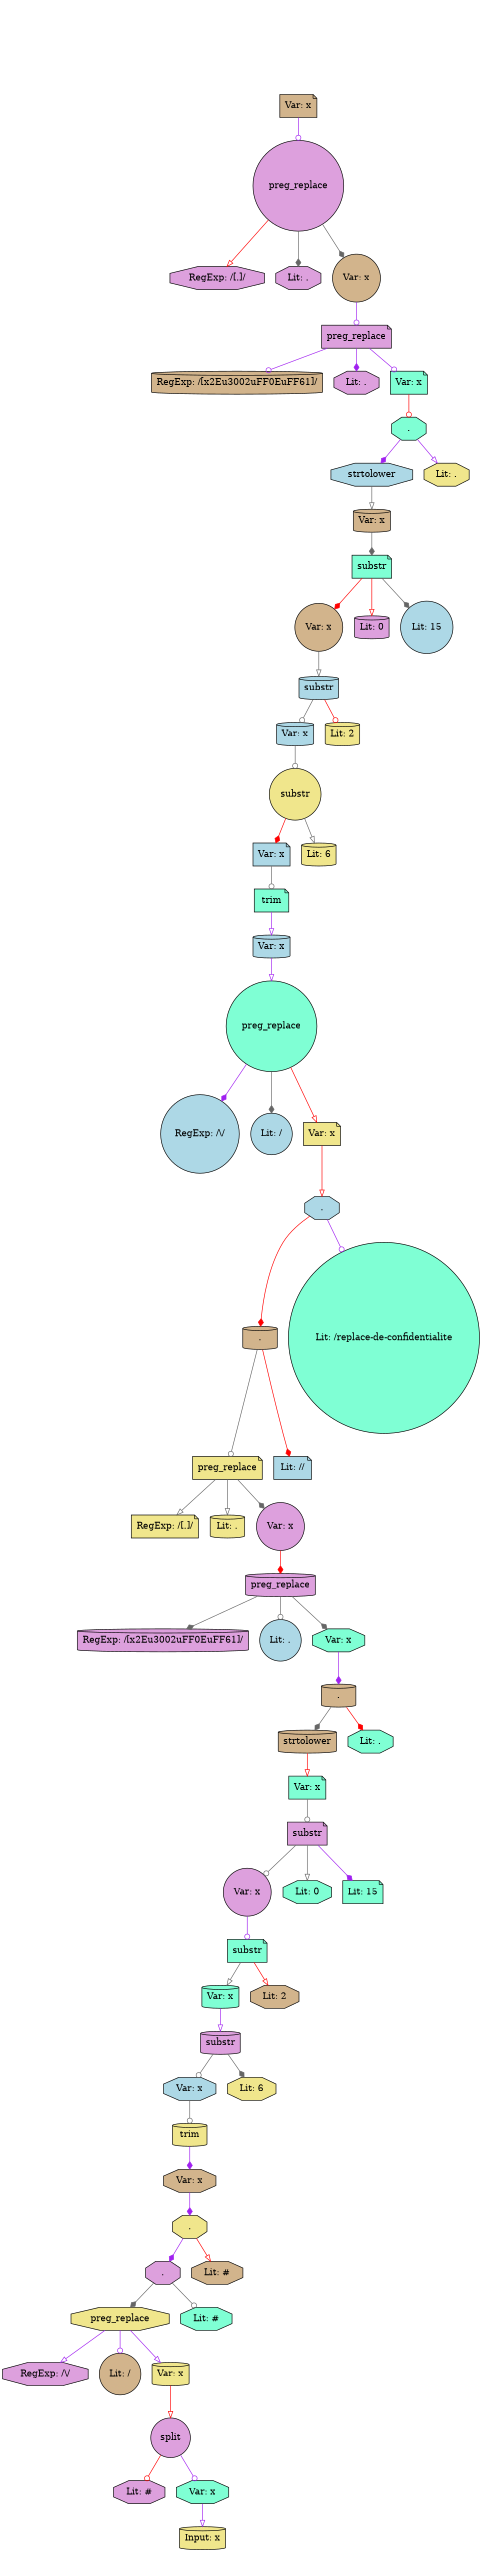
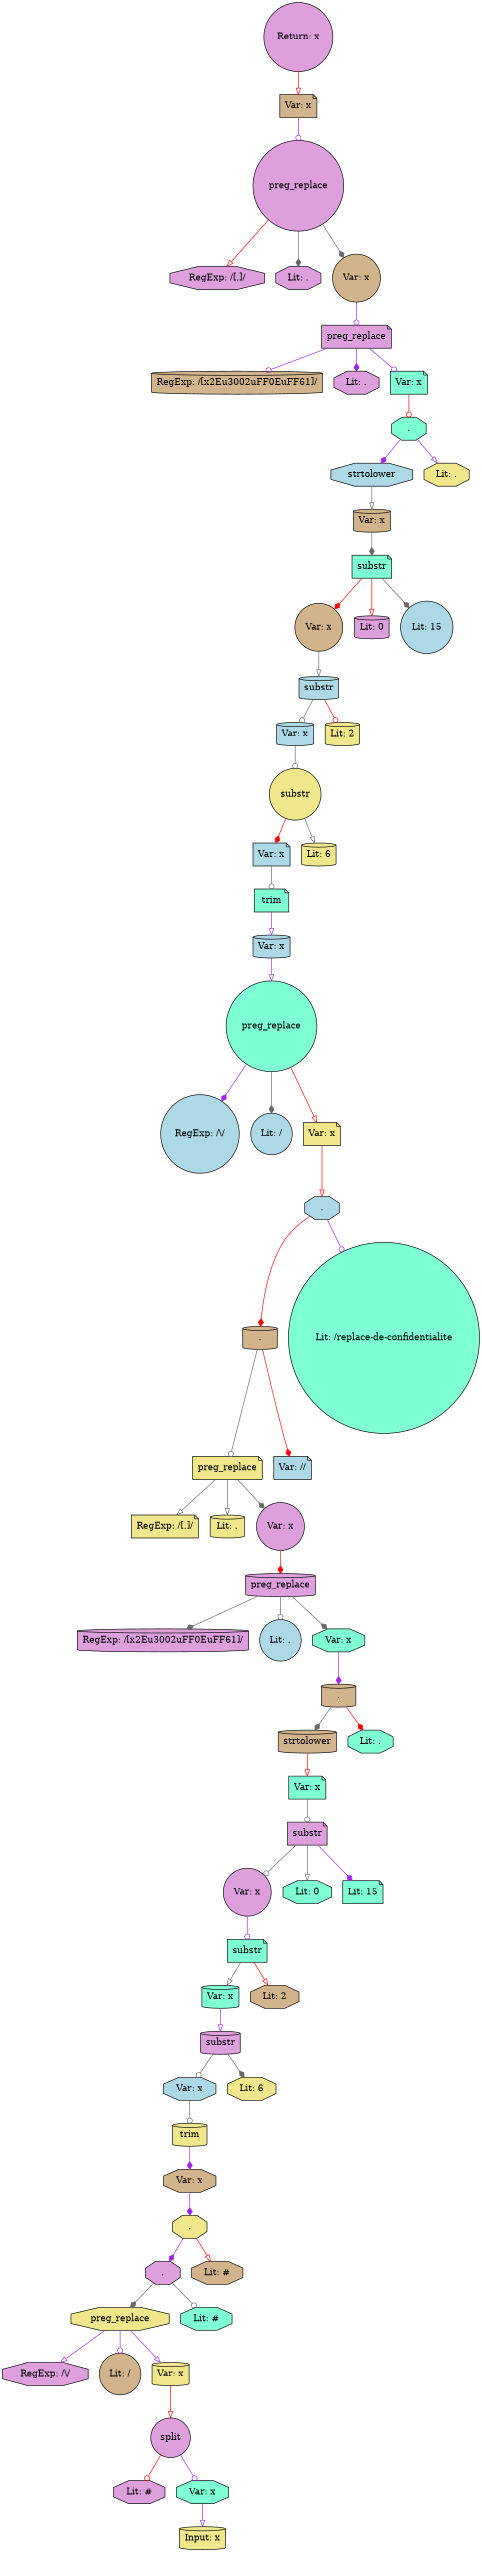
none -> (298, 37)
(293, 1468) -> (293, 1468)
